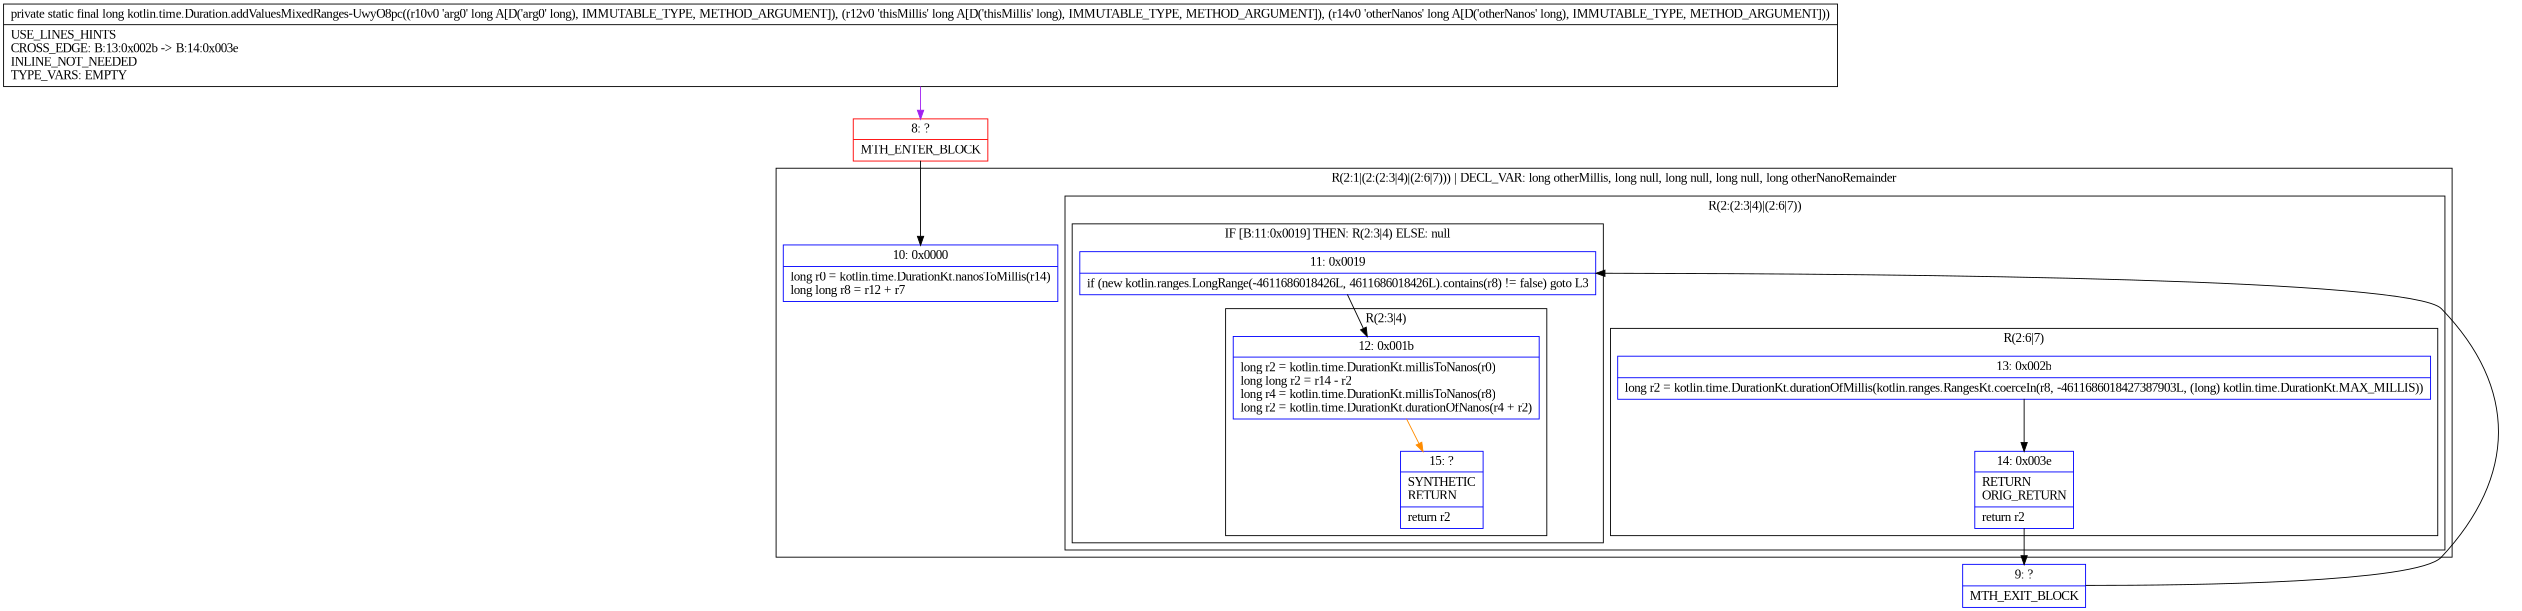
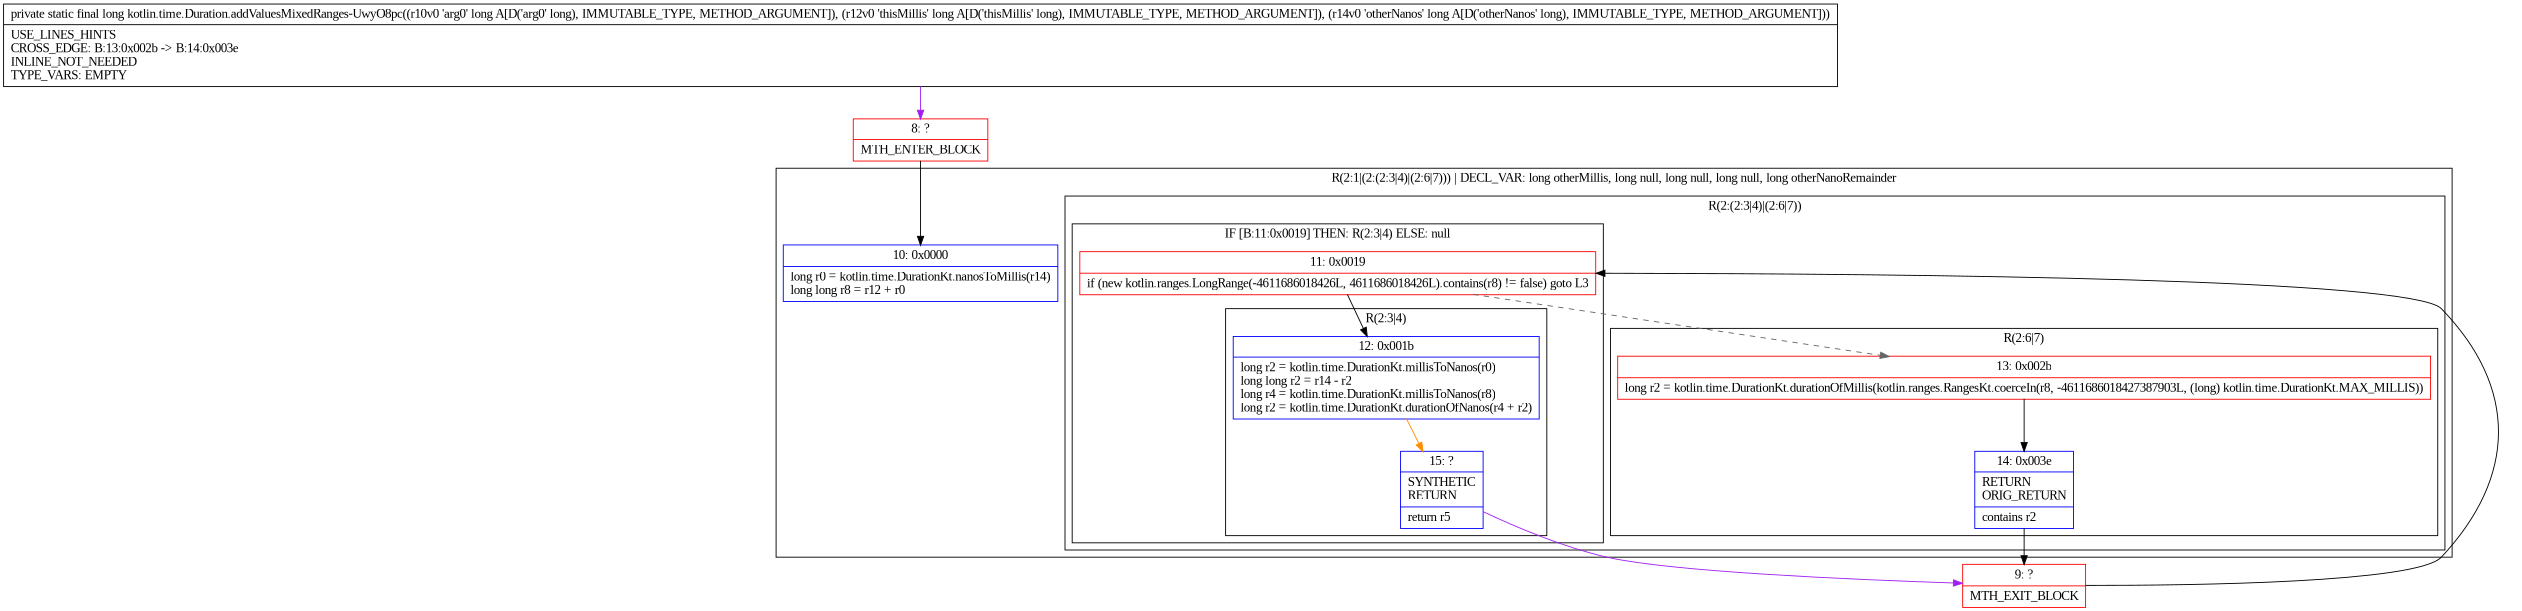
(1338, 273) -> (1338, 273)
(848, 290) -> (848, 290)
none -> (1656, 322)
(2024, 378) -> (2024, 378)
(1429, 517) -> (1429, 517)
(2003, 517) -> (2009, 517)
none -> (1714, 570)
(2024, 586) -> (2024, 586)
